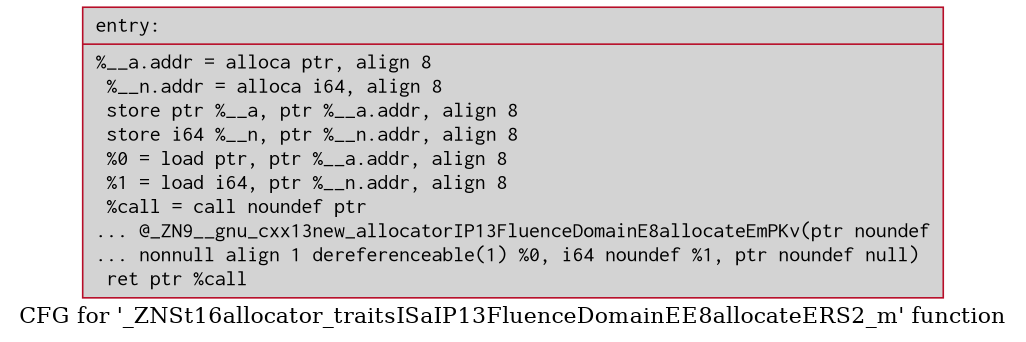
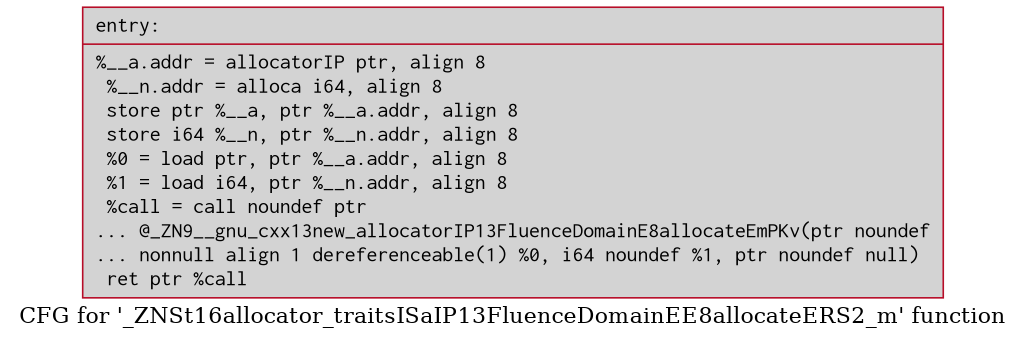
(264, 62) -> (291, 62)
